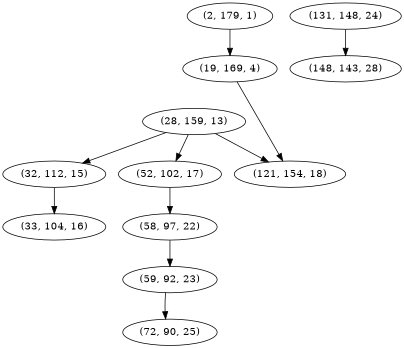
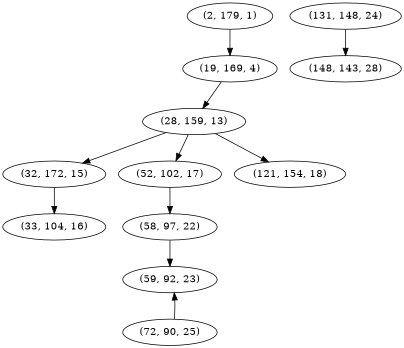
(258, 118) -> (214, 92)
(54, 174) -> (54, 174)
(165, 302) -> (175, 310)
